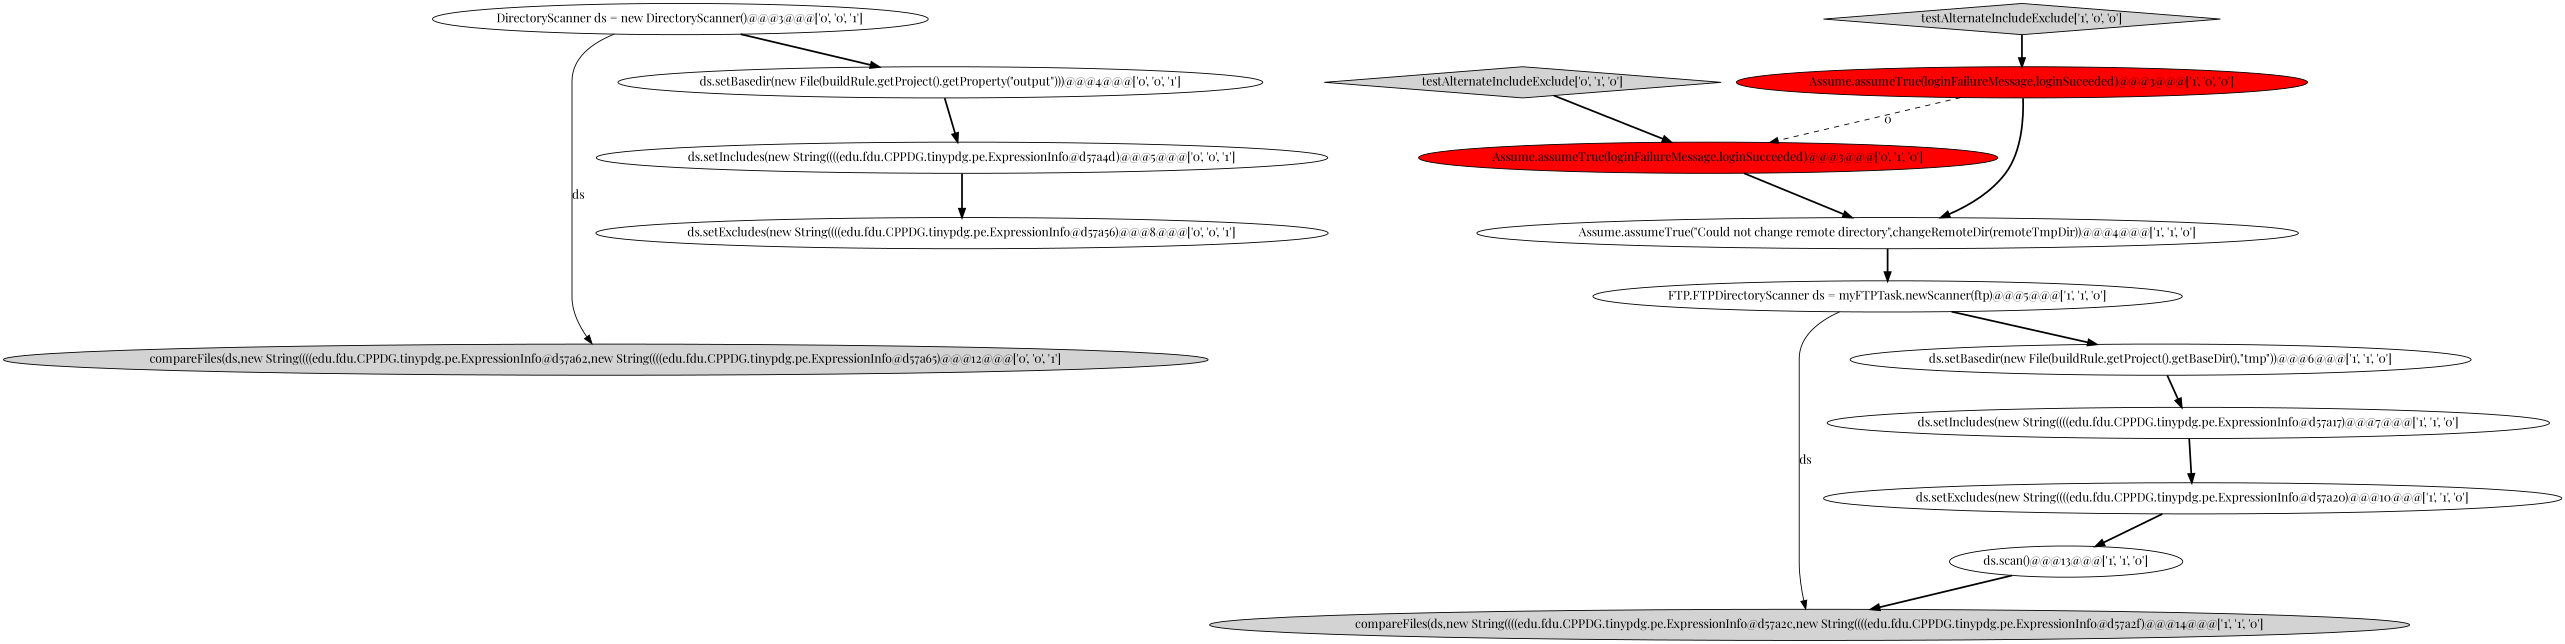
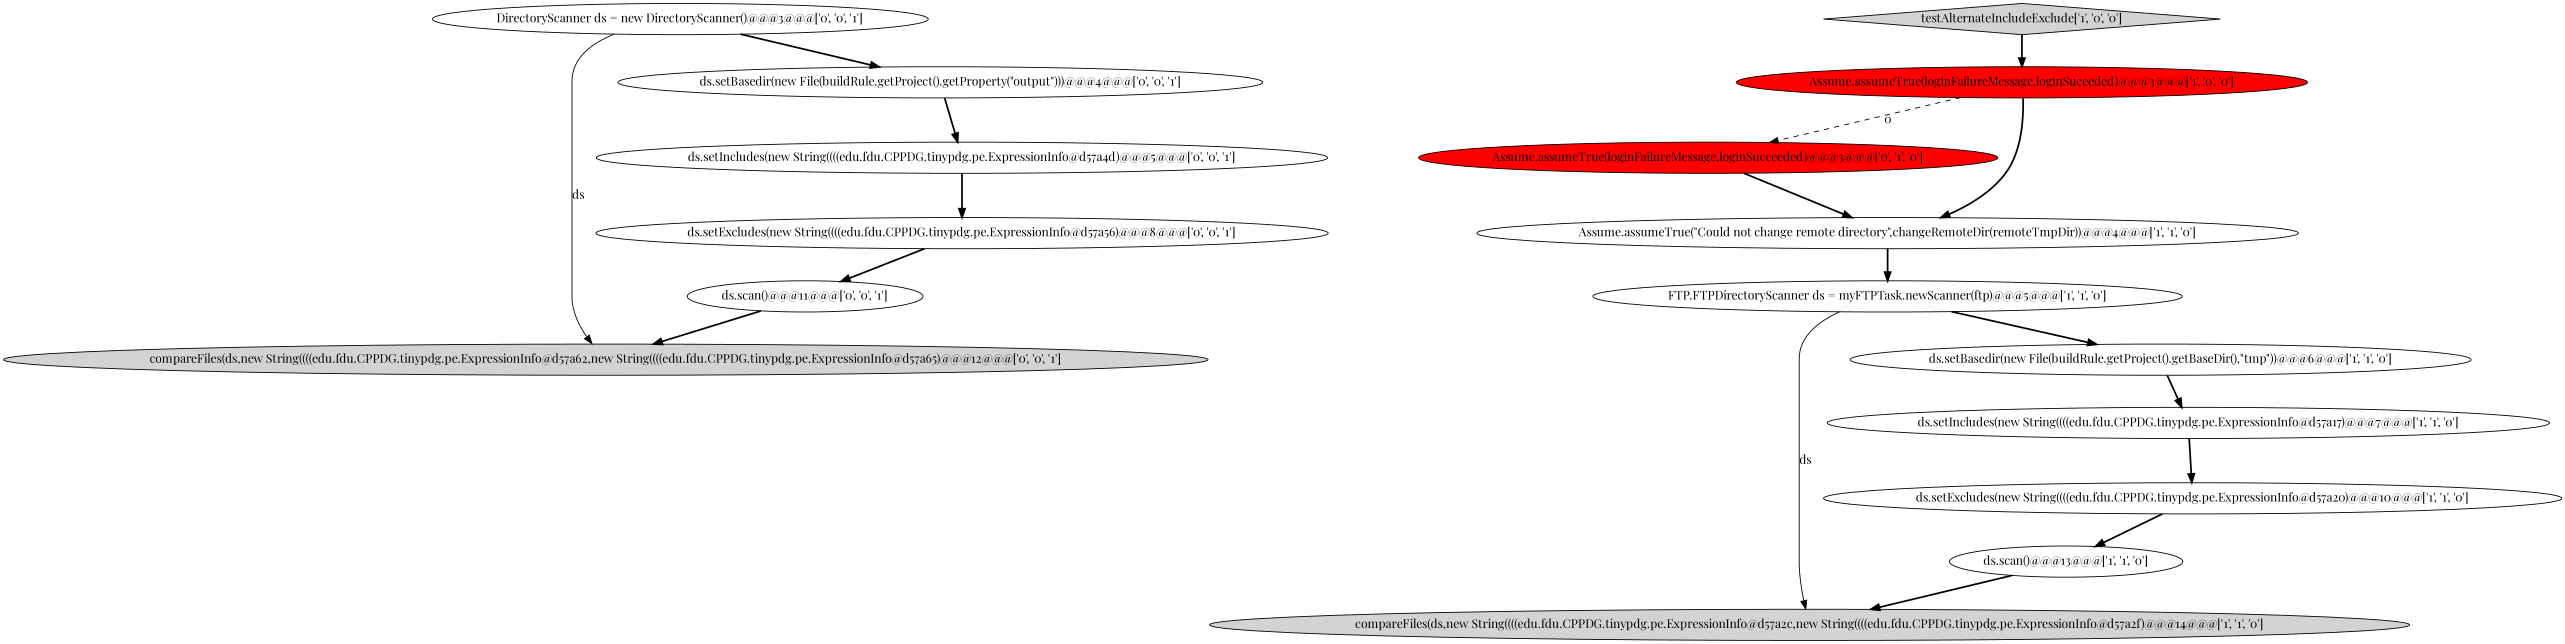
(1523, 82) -> none
none -> (805, 296)
